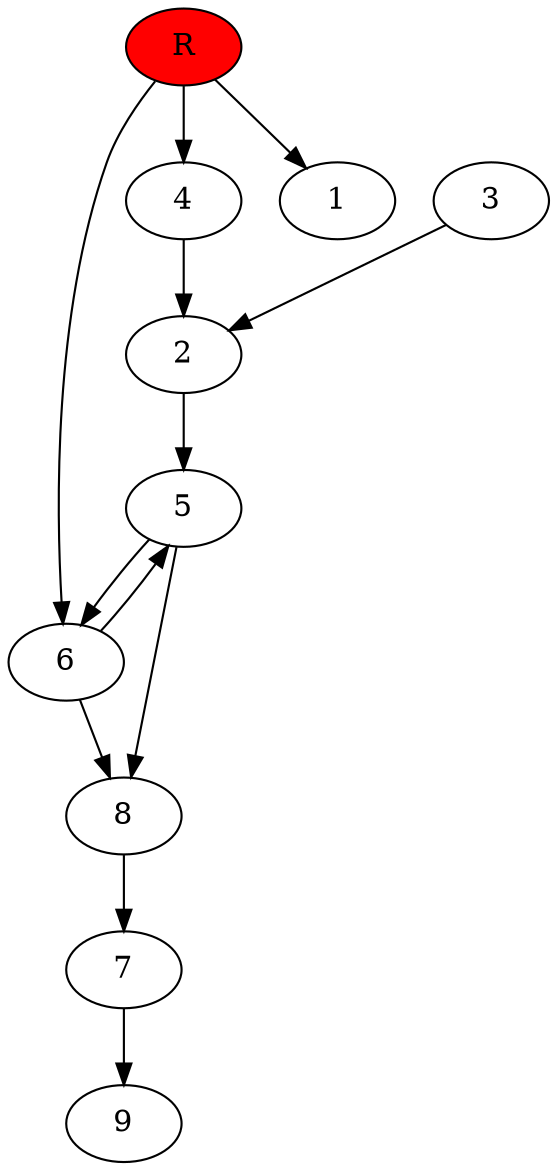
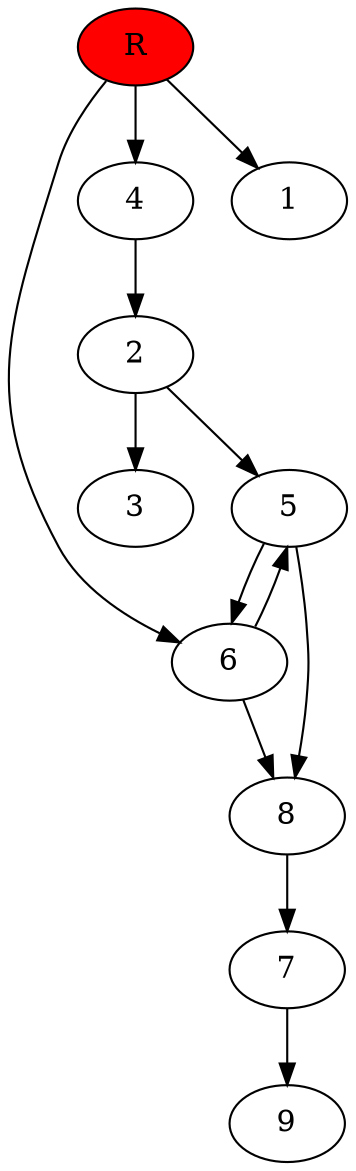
(347, 273) -> (136, 421)
